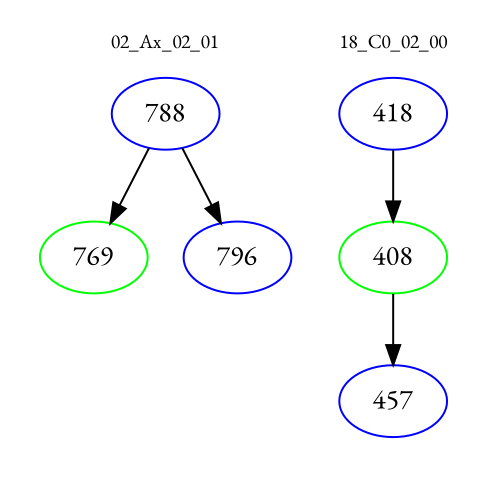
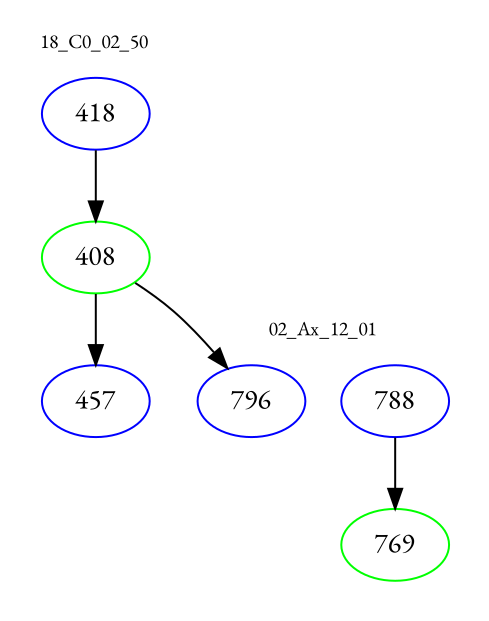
(166, 43) -> (323, 330)
(394, 43) -> (95, 43)
(197, 177) -> (194, 331)
